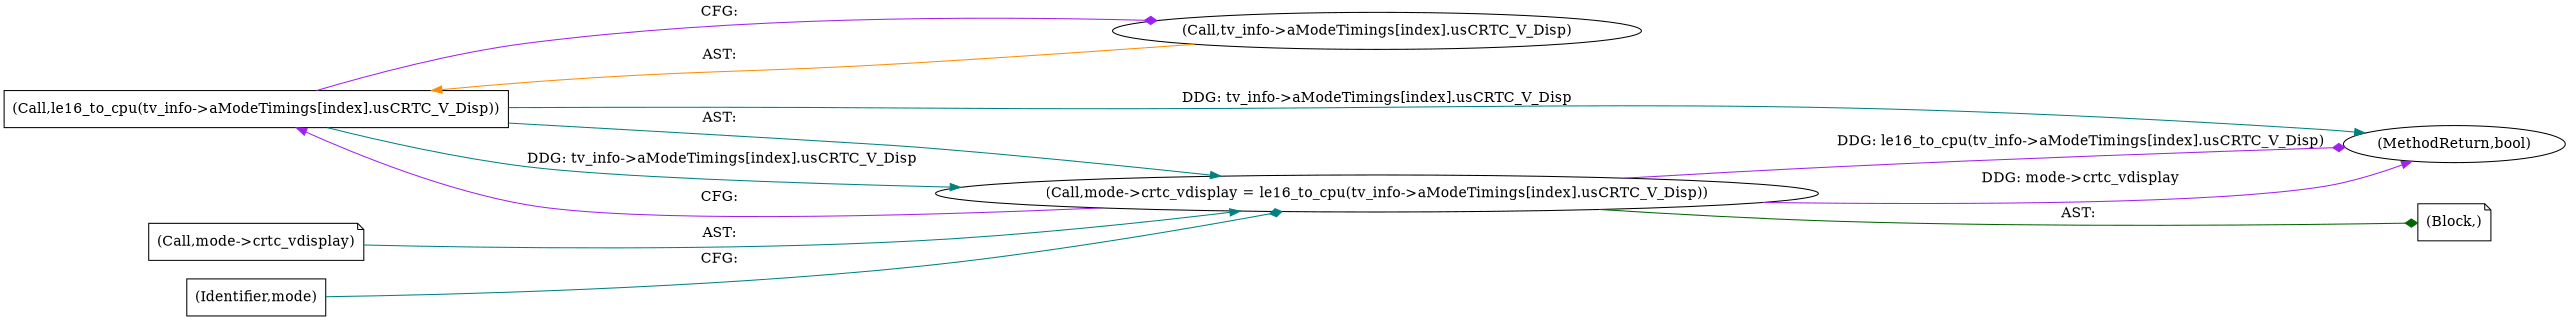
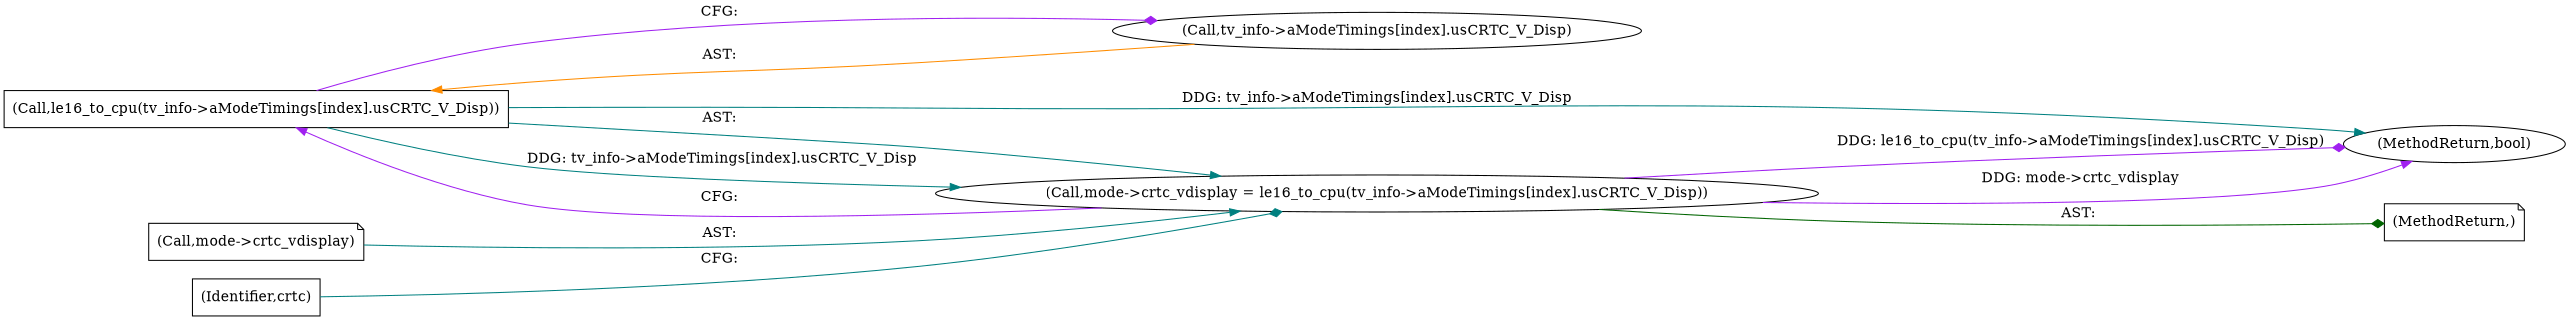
(2454, 222) -> (2454, 222)
(256, 297) -> (256, 297)
